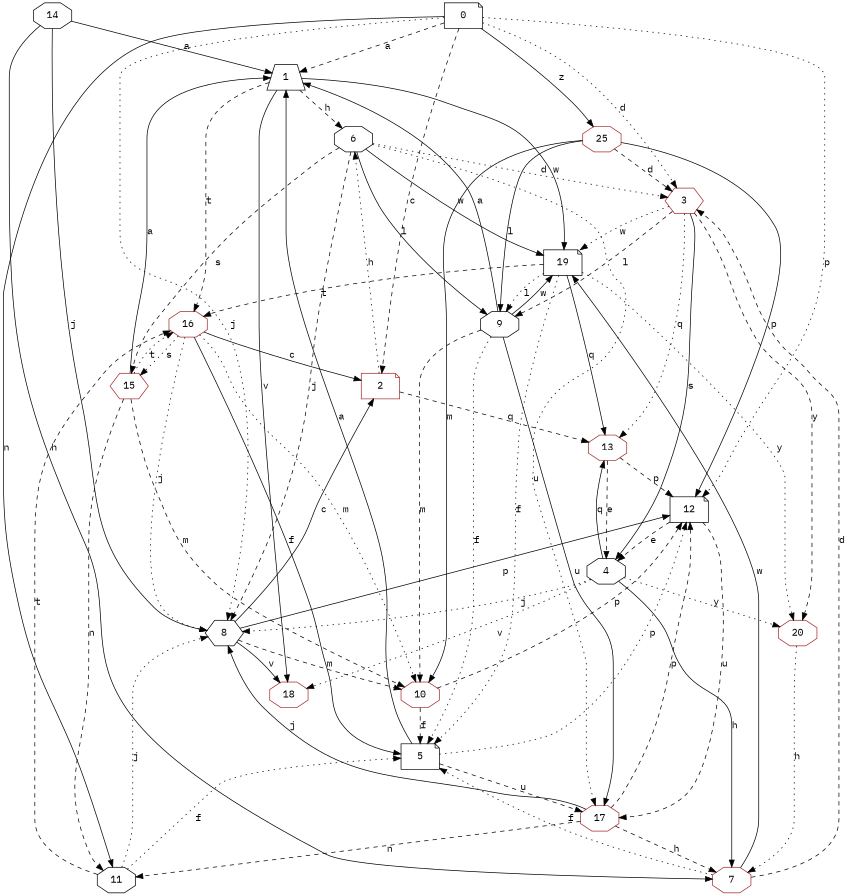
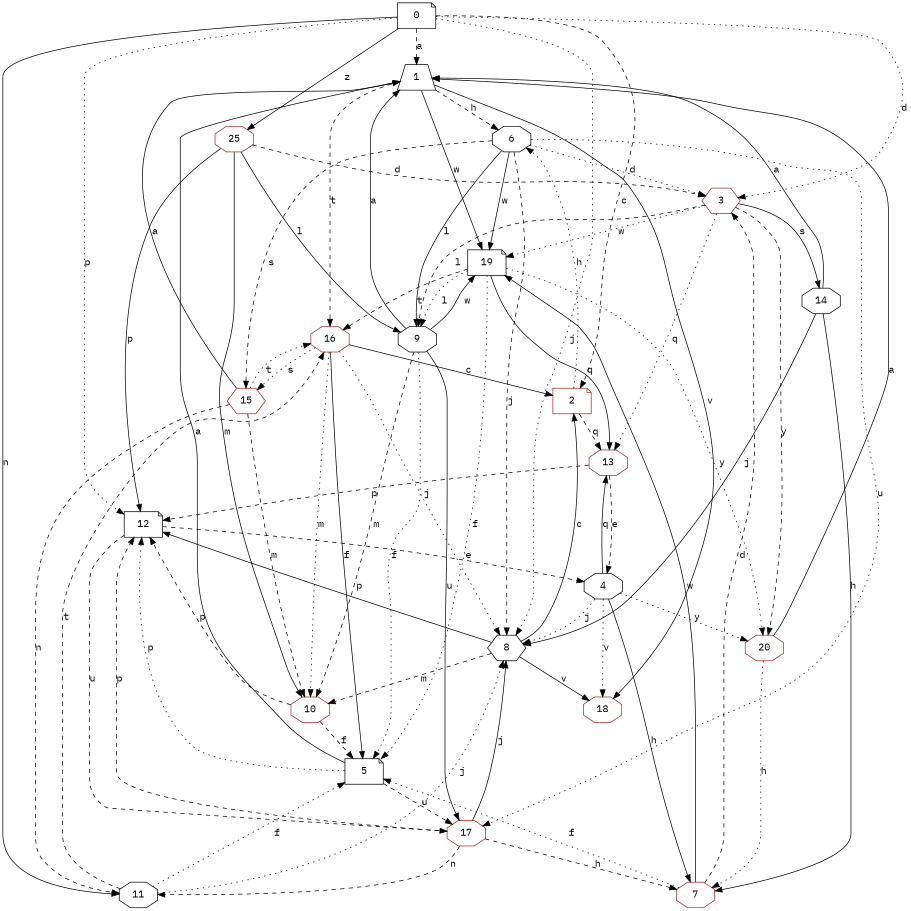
none -> (884, 187)
(687, 391) -> (792, 228)
